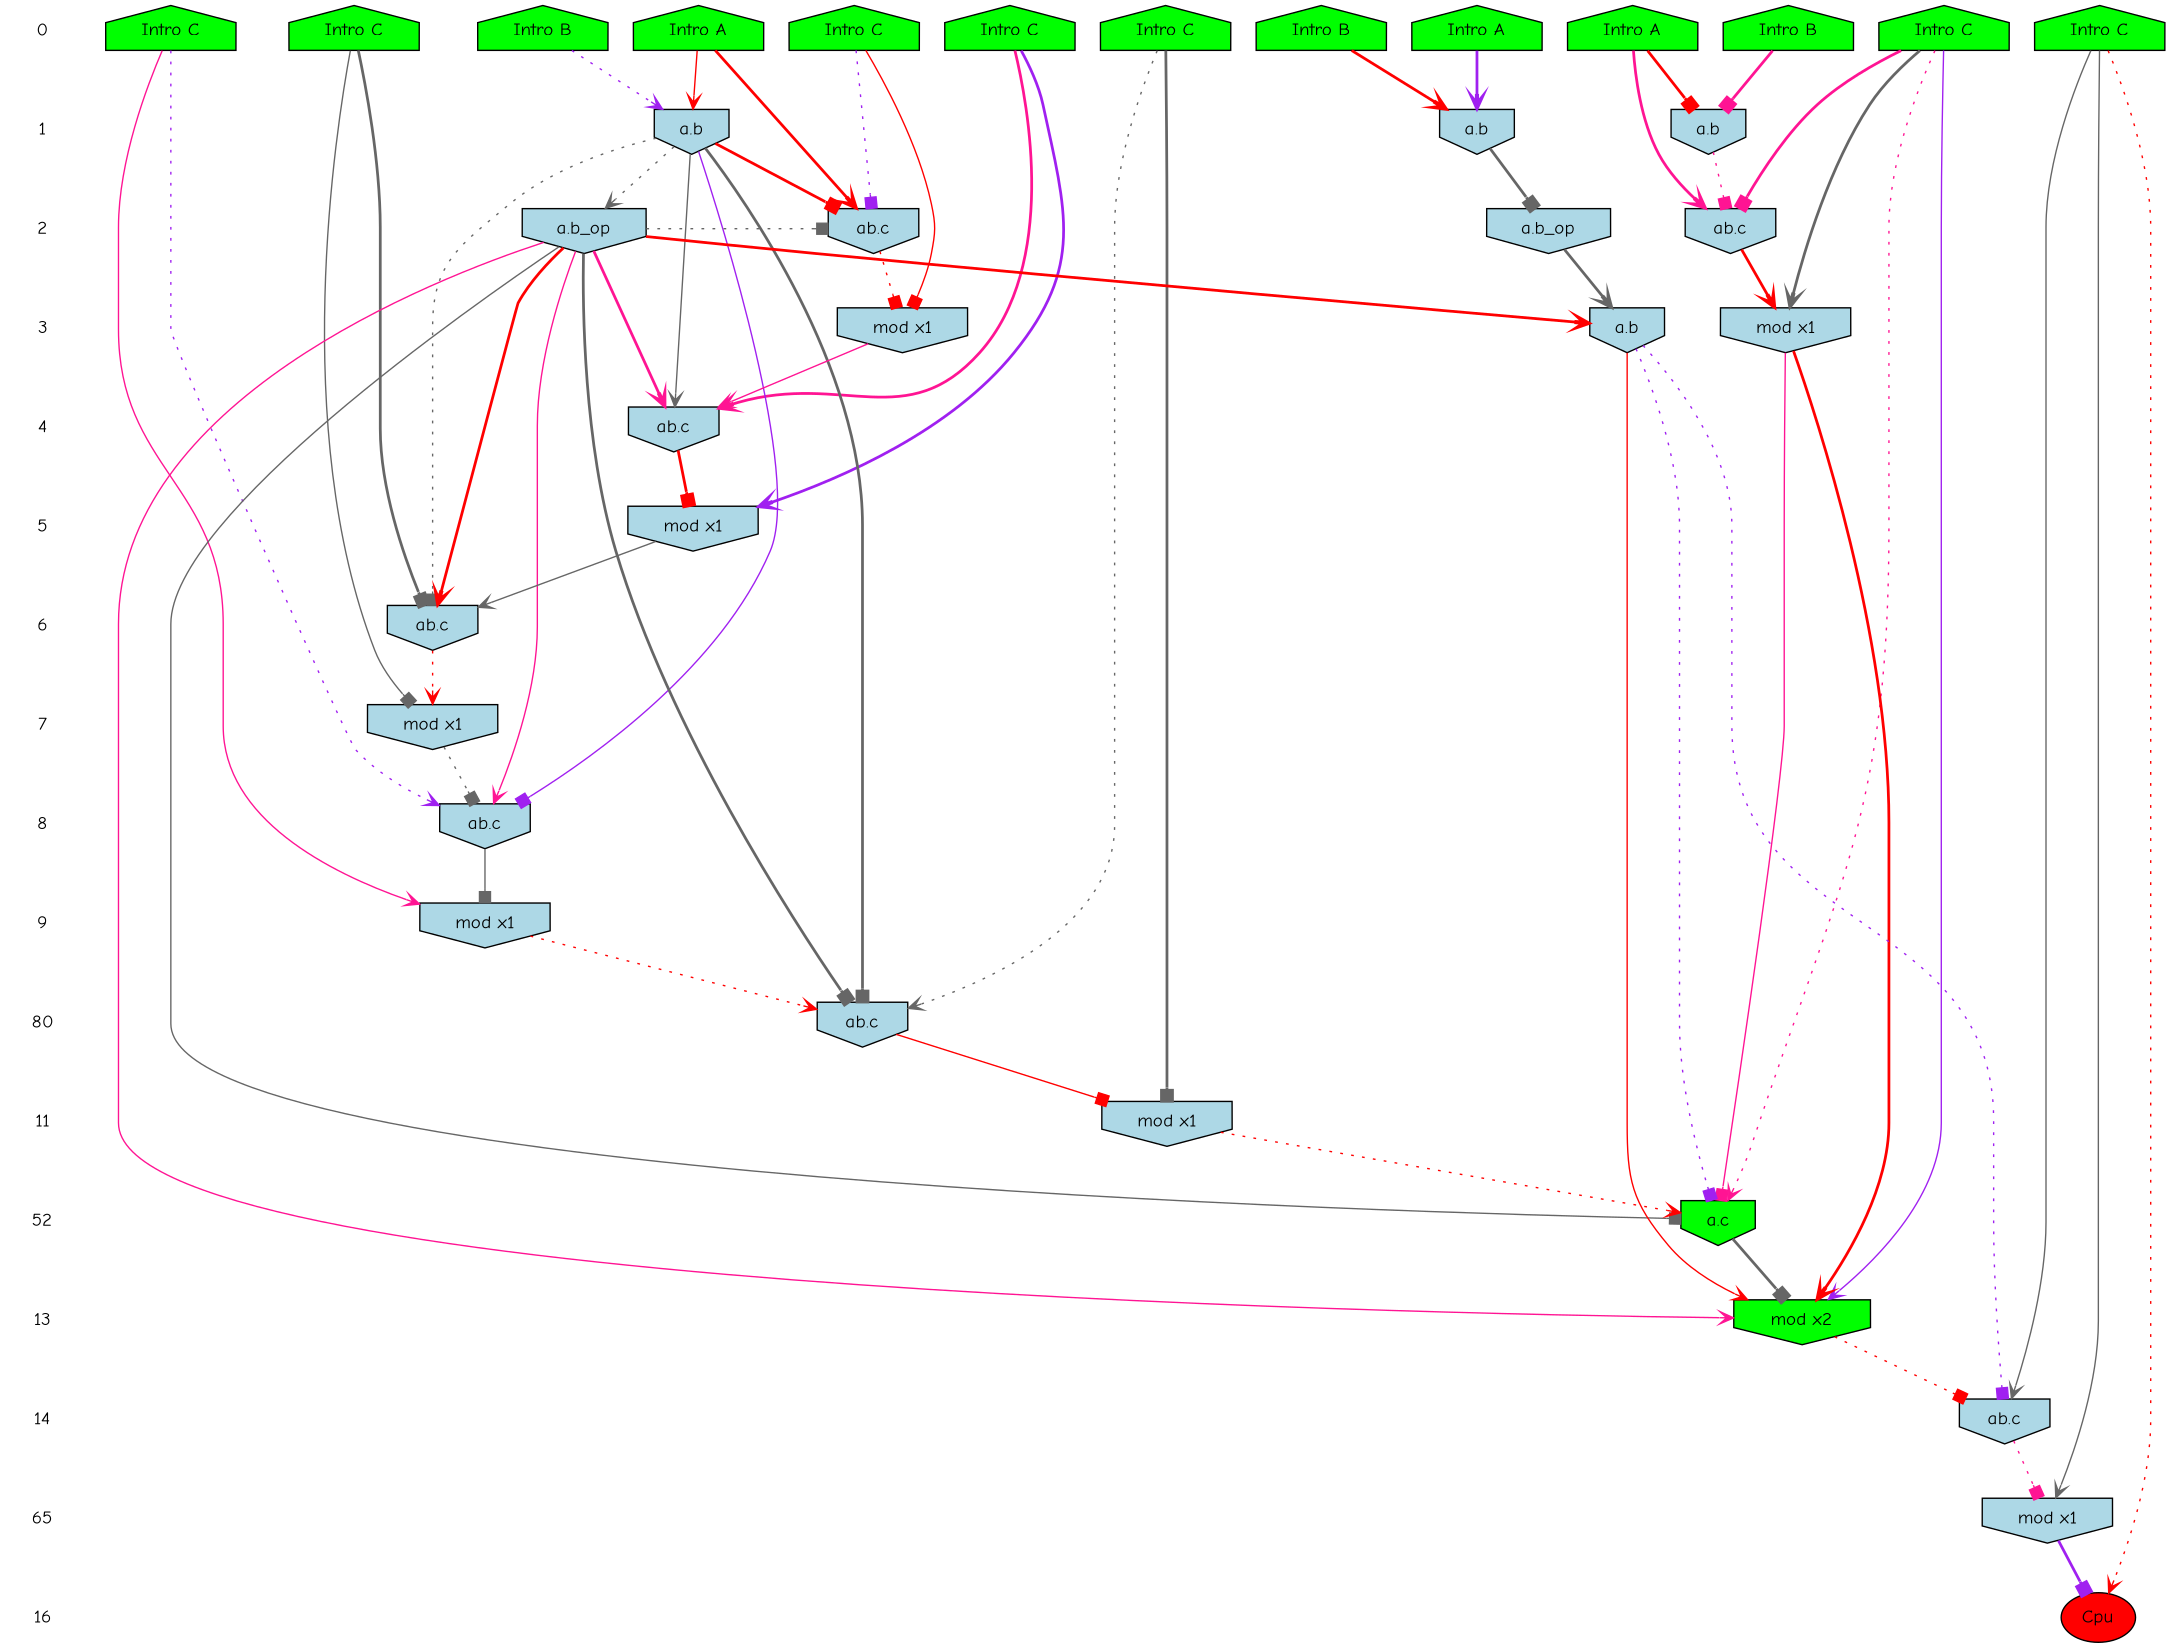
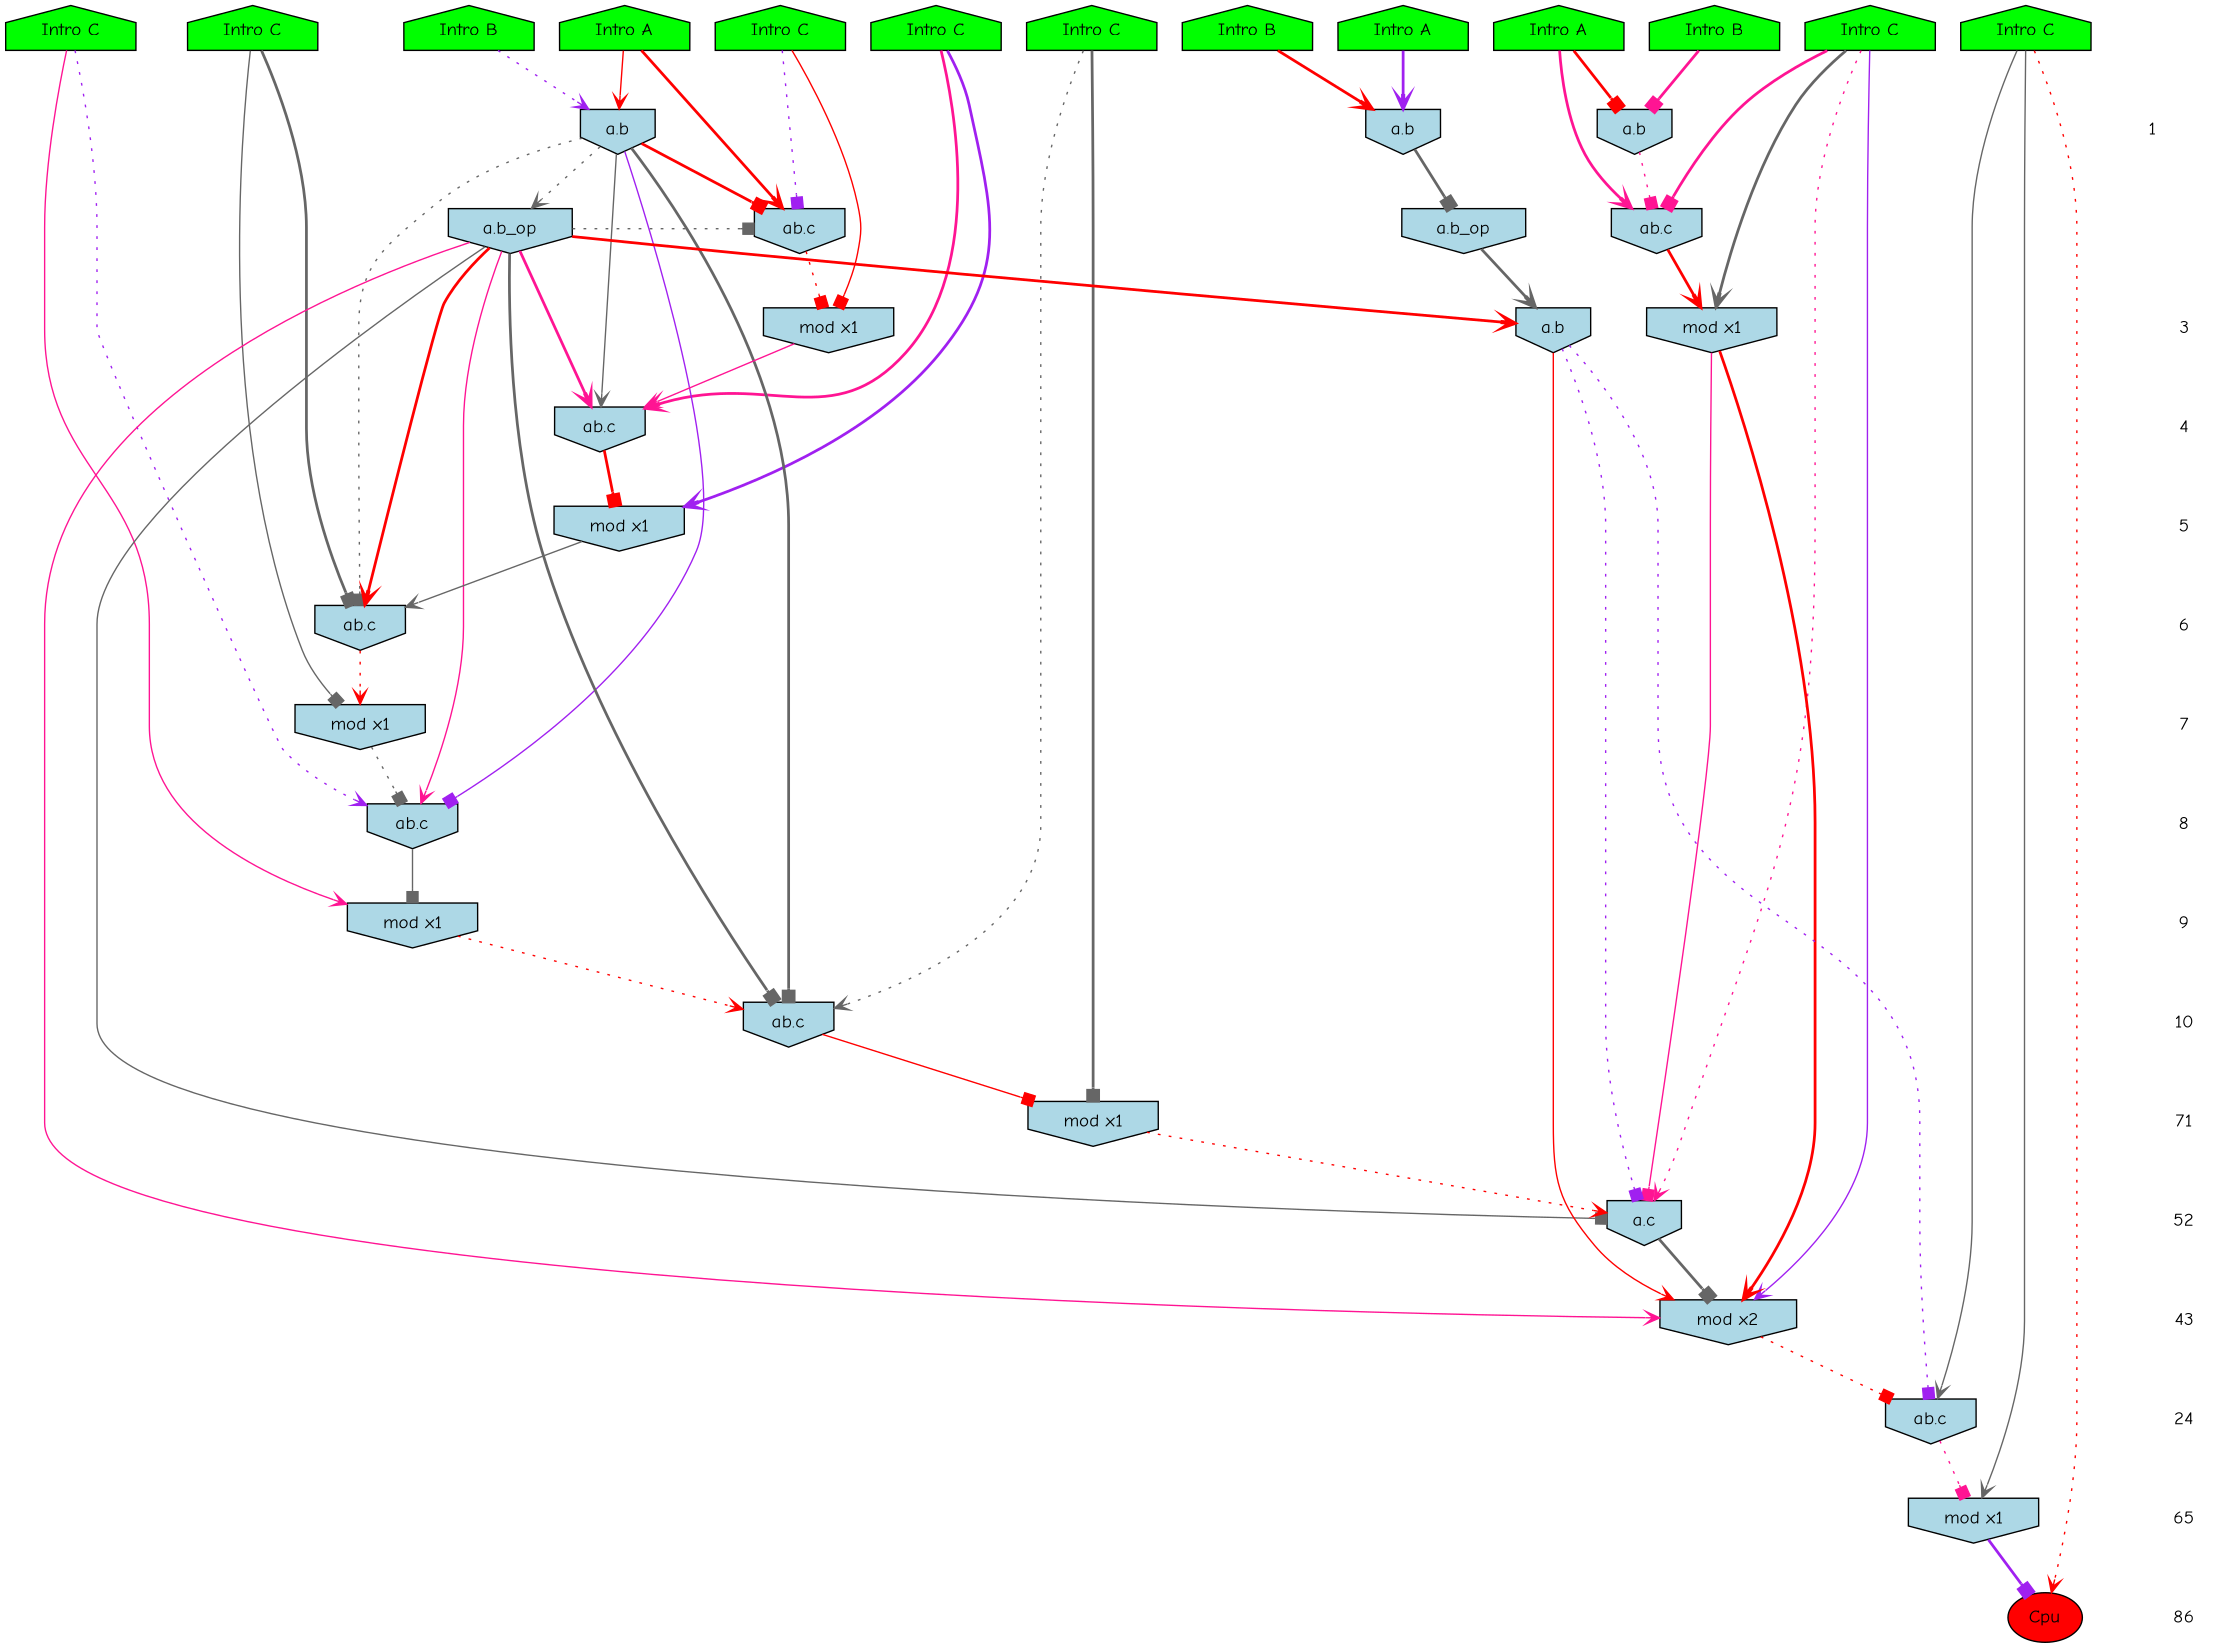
(43, 30) -> none
(43, 229) -> none
(43, 1022) -> (2184, 1022)
(43, 1122) -> (2184, 1122)
(1718, 1221) -> (1644, 1221)
(43, 1320) -> (2184, 1320)
(1802, 1320) -> (1728, 1320)
(43, 1419) -> (2184, 1419)
(43, 1618) -> (2184, 1618)
